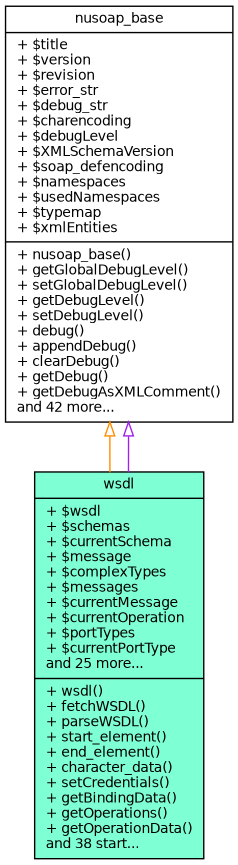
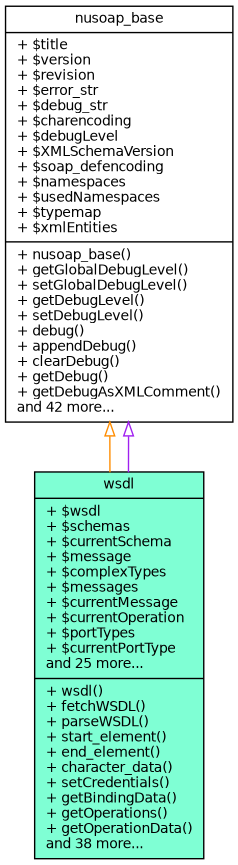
(93, 844) -> (95, 844)
